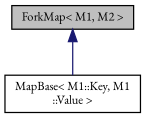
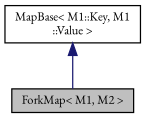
(73, 59) -> (73, 72)
